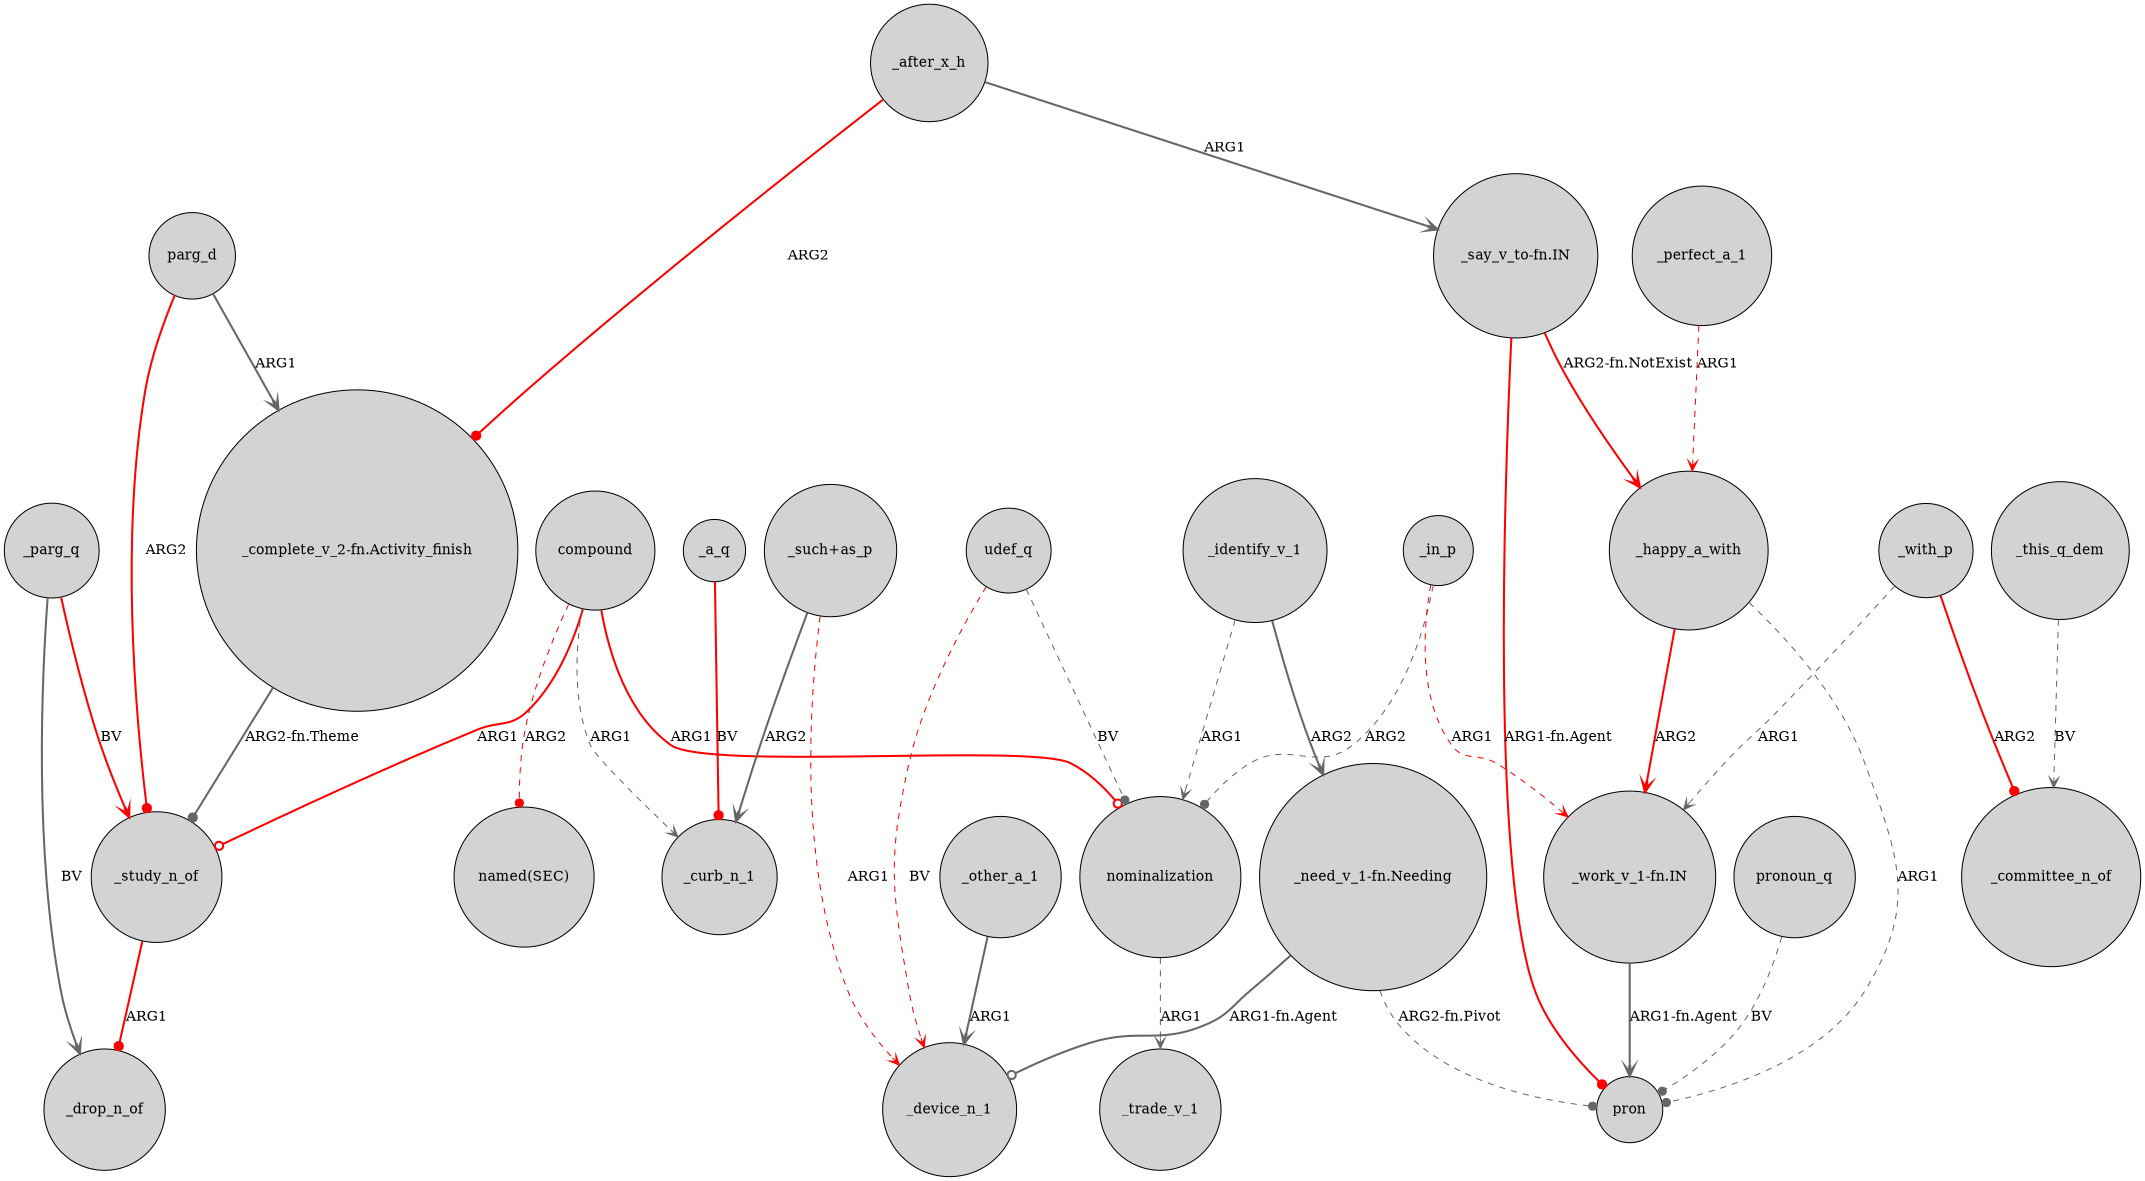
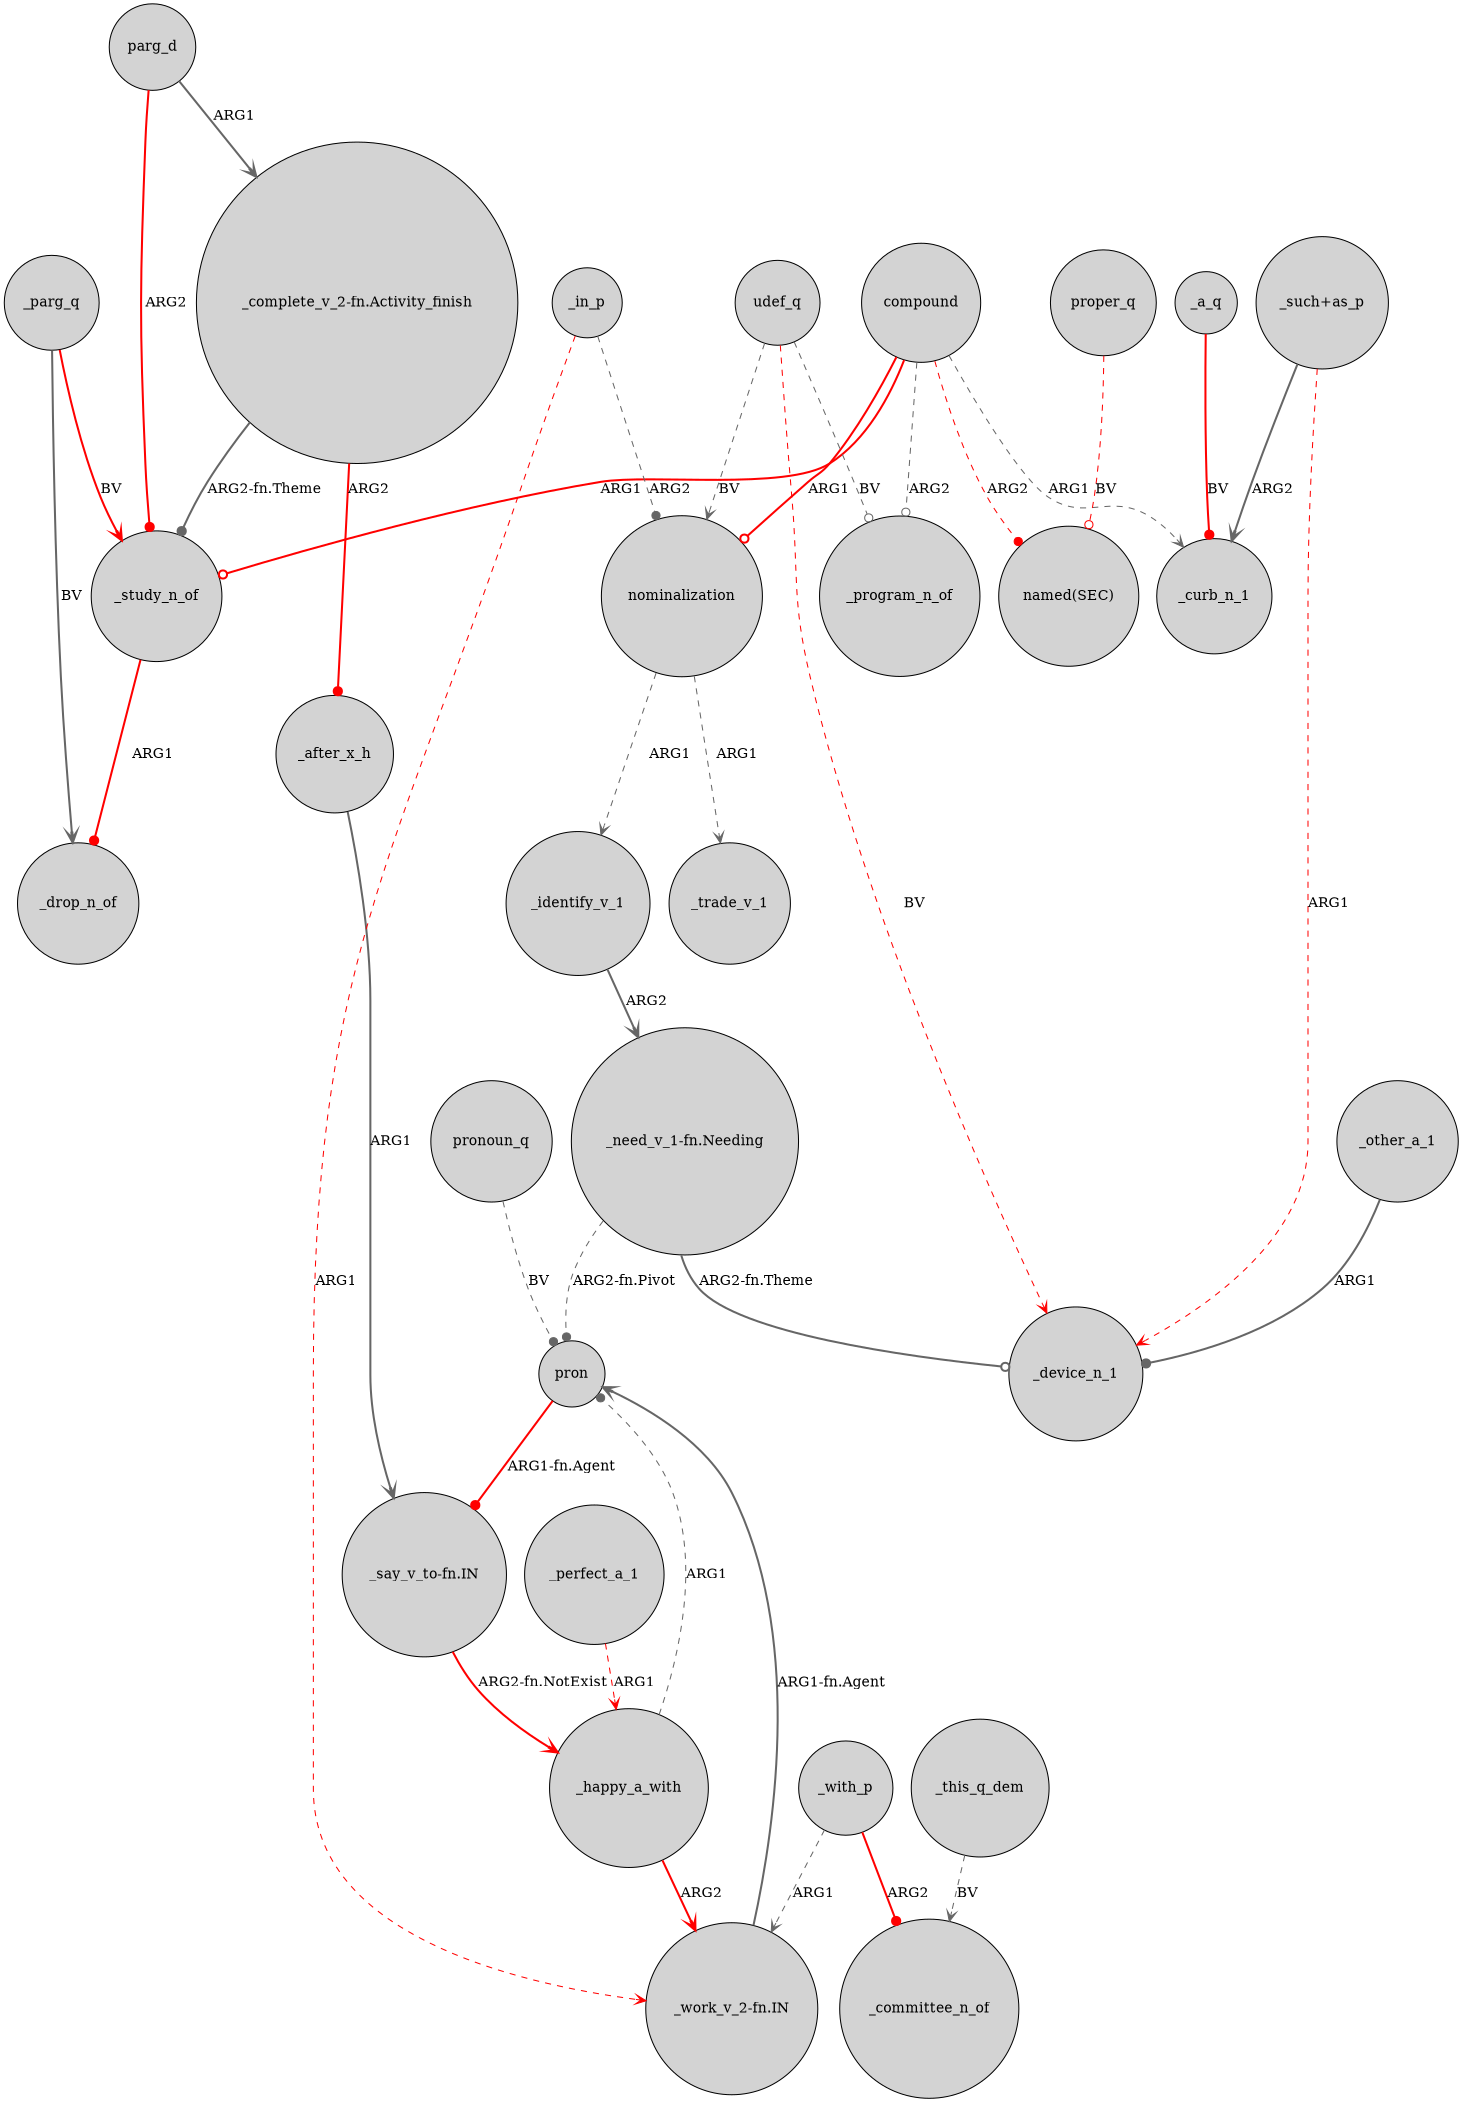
(678, 263) -> (344, 575)
none -> (1103, 303)
none -> (900, 596)
(1075, 693) -> (737, 427)
(1210, 705) -> (630, 749)
(1505, 721) -> (515, 1451)
(1630, 877) -> (732, 2009)
(977, 986) -> (1289, 1313)
(1284, 1017) -> (756, 1281)
